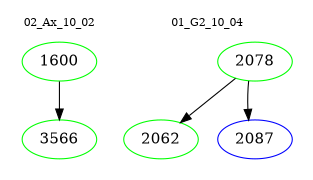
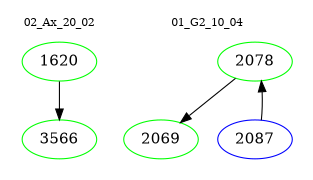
(59, 23) -> (59, 23)
(59, 62) -> (59, 62)
(248, 95) -> (262, 106)
(161, 139) -> (161, 139)
